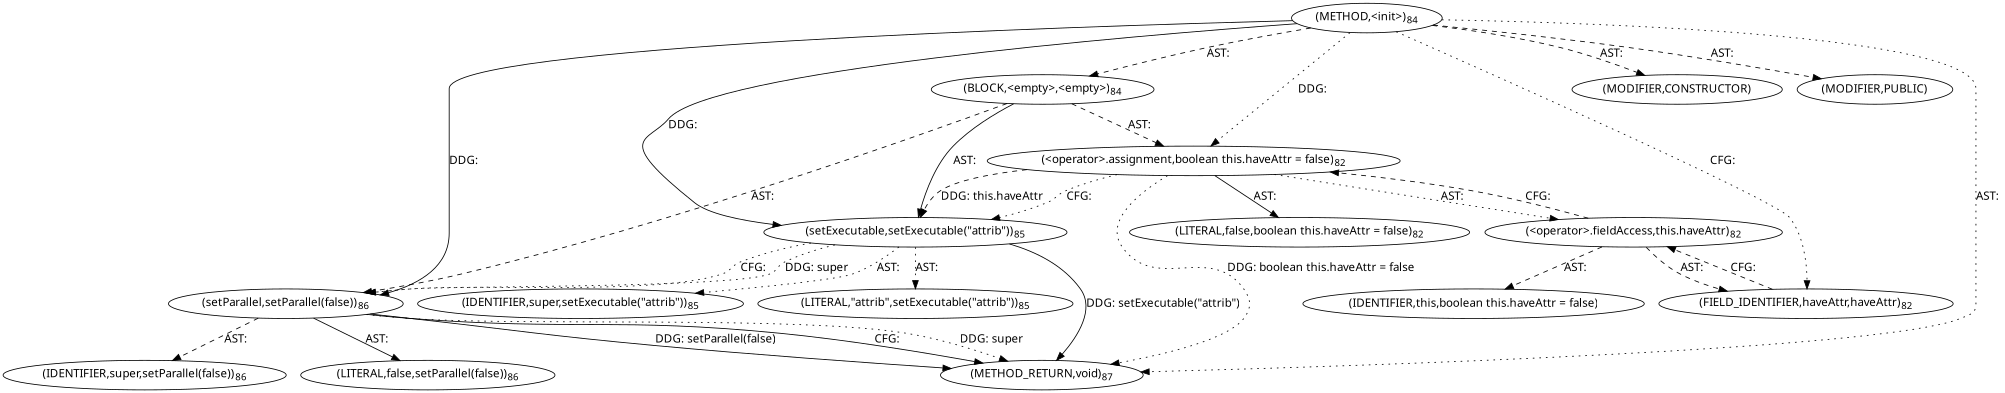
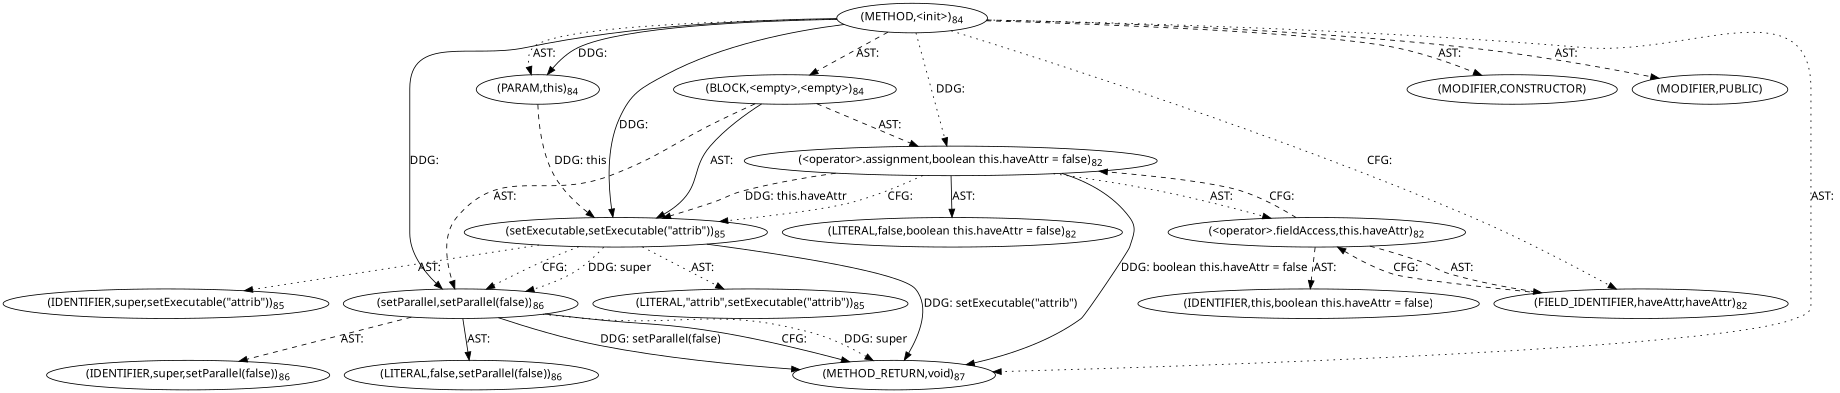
none -> (538, 89)
(1219, 271) -> (1105, 285)
